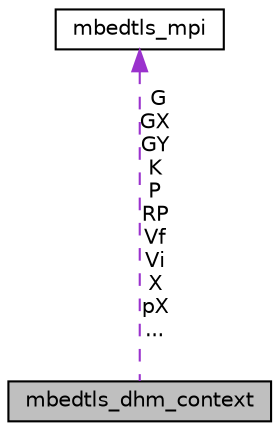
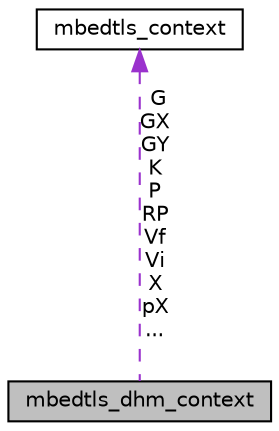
(140, 29) -> (140, 29)
